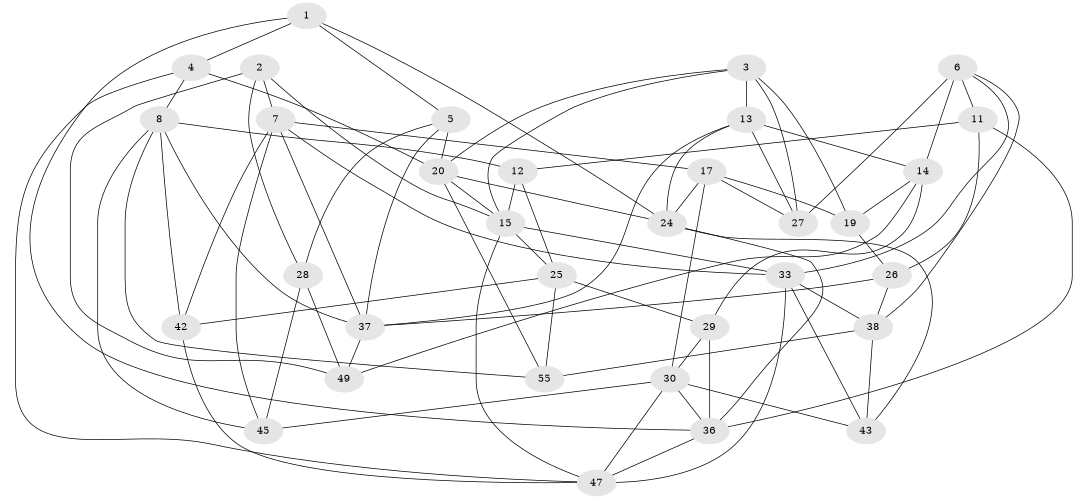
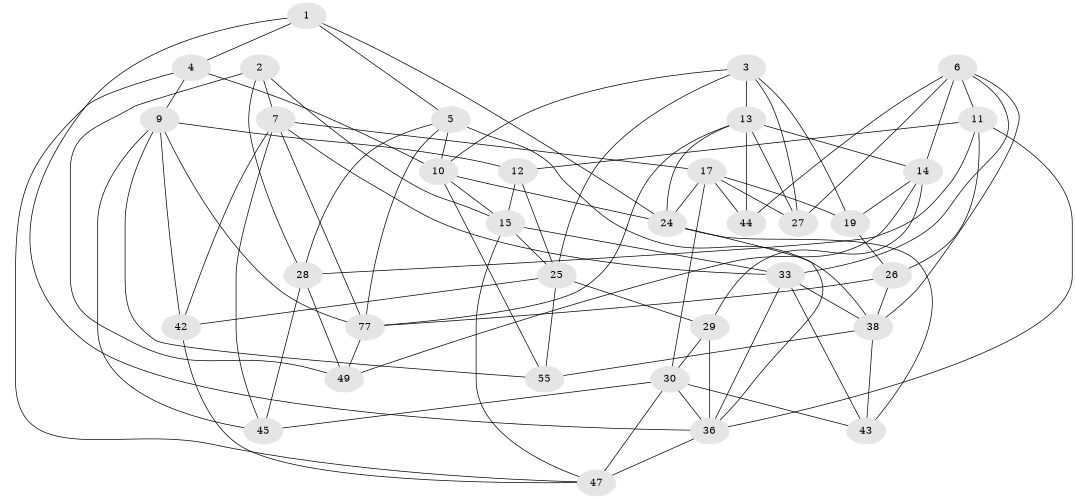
(577, 106) -> (616, 144)
(160, 120) -> (160, 120)
(439, 172) -> (439, 172)
none -> (746, 223)
none -> (661, 243)
none -> (639, 256)
(365, 327) -> (365, 327)
(748, 429) -> (748, 353)
